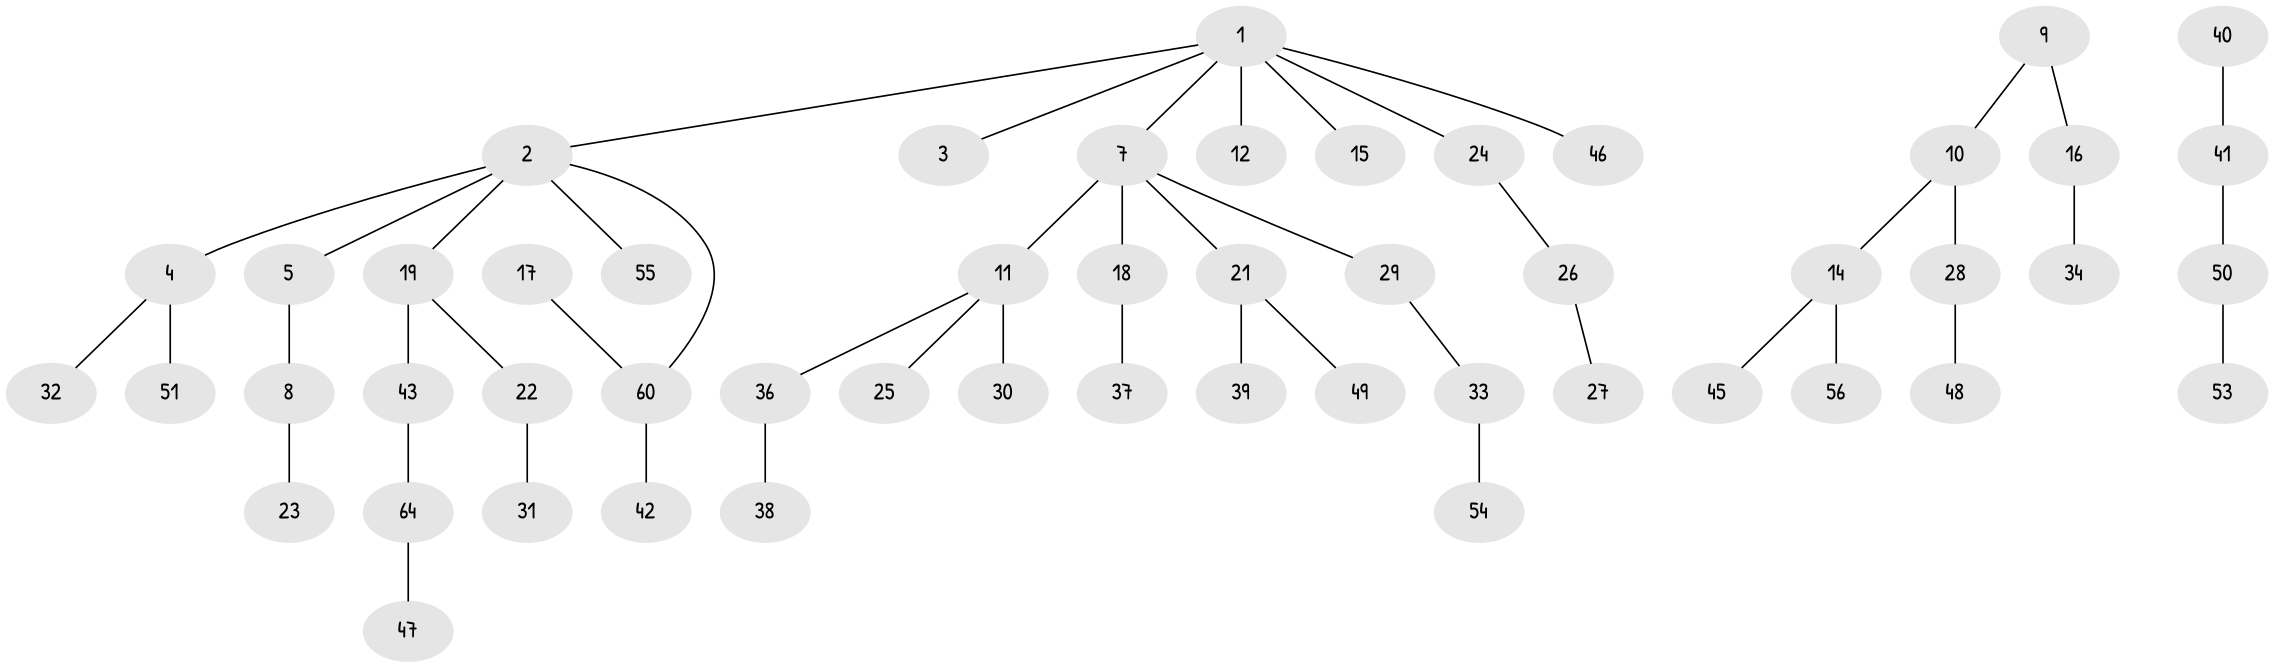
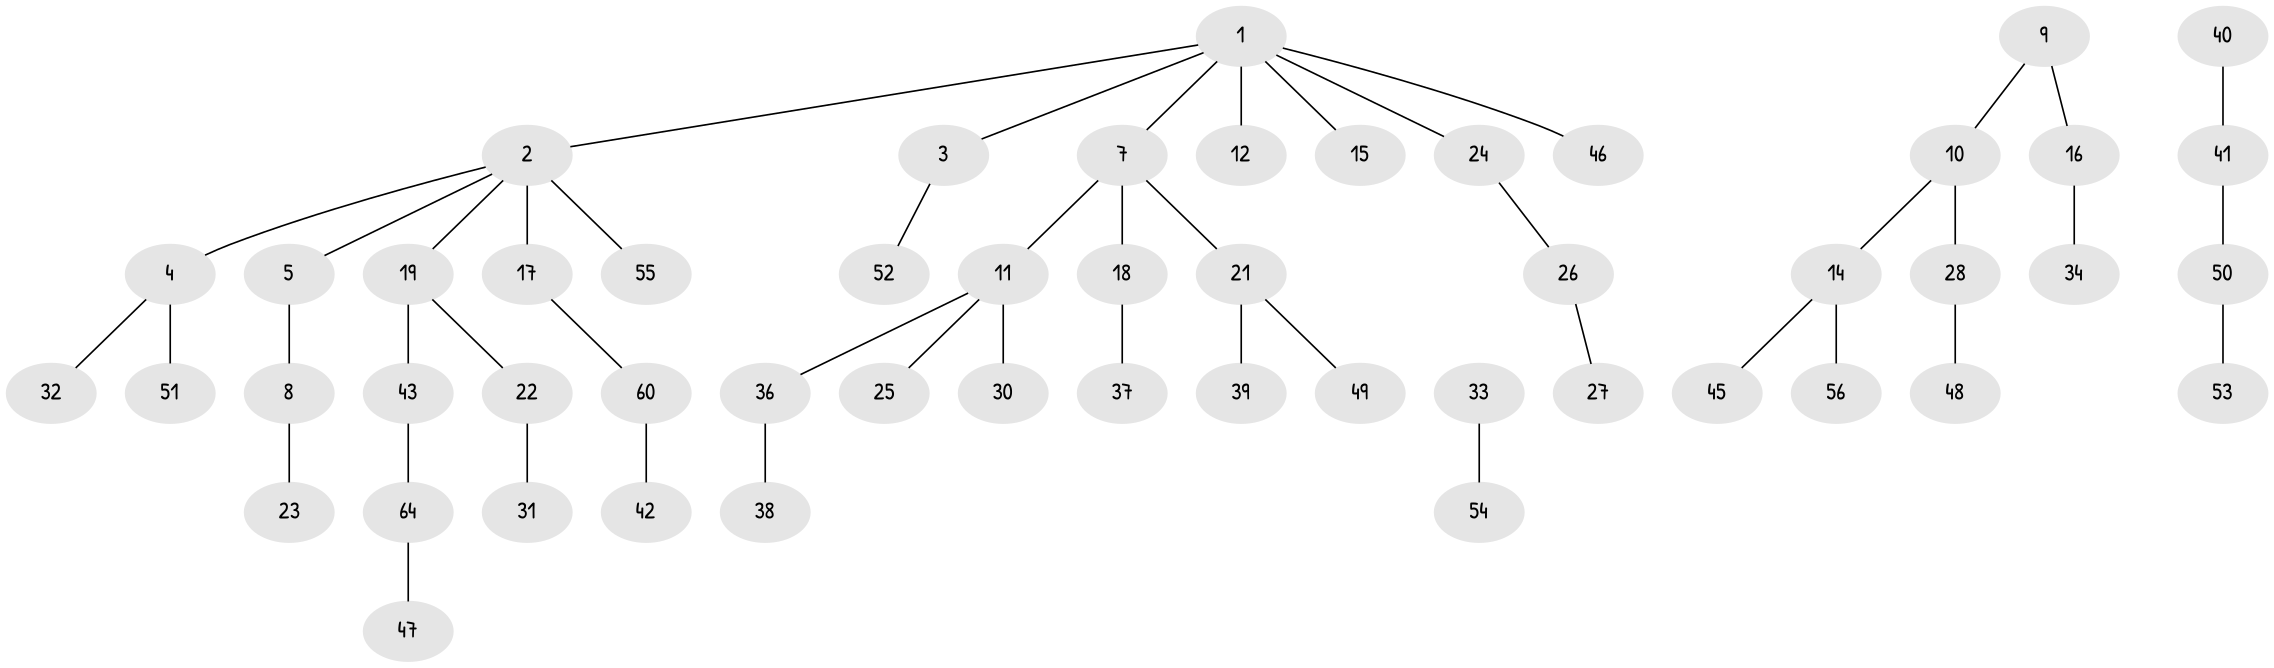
(698, 235) -> (527, 215)
none -> (884, 274)
(1390, 274) -> none
